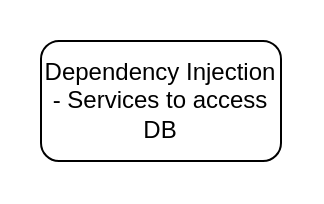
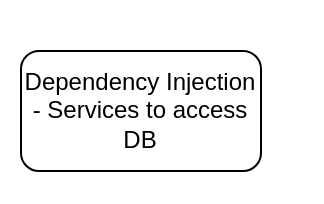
(161, 101) -> (141, 111)
